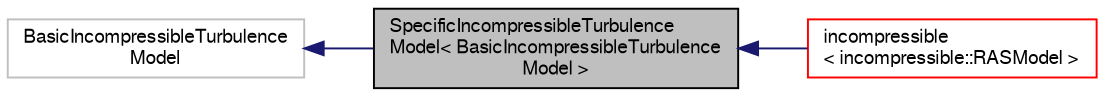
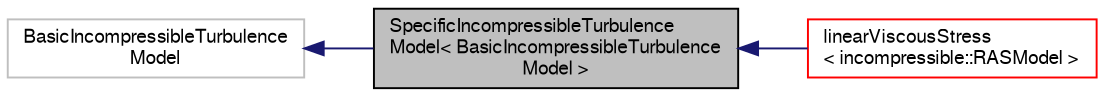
(952, 48) -> (952, 48)
